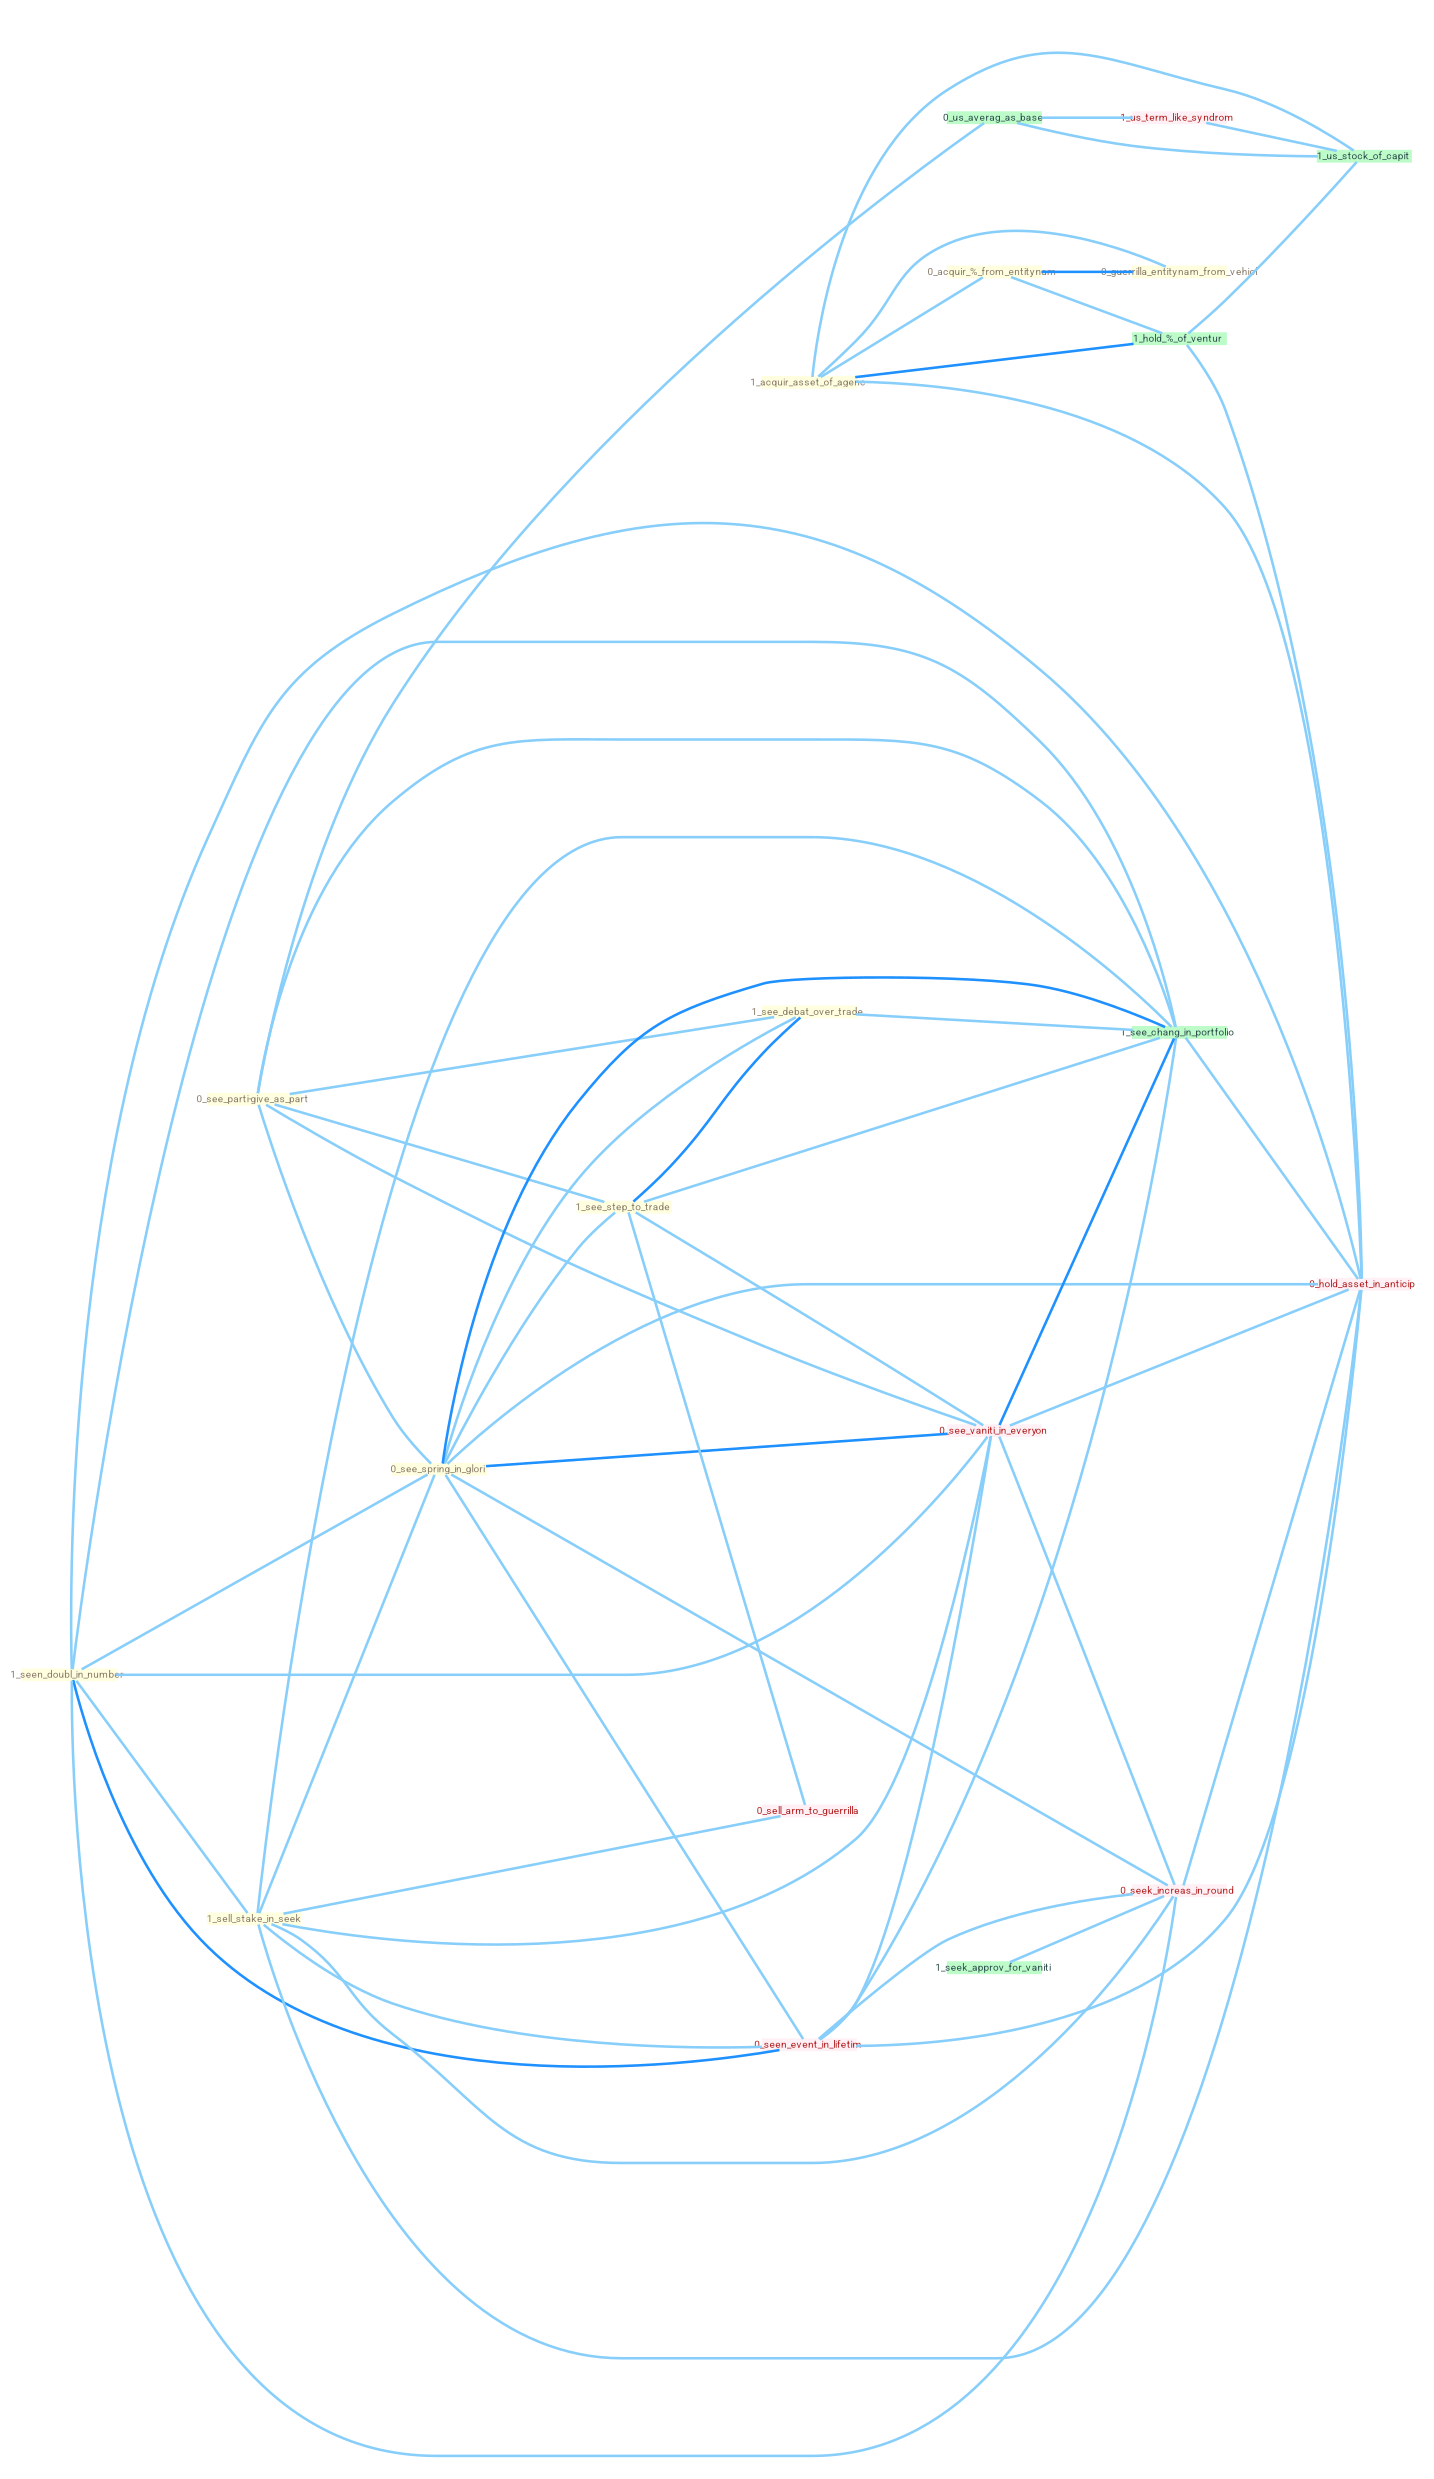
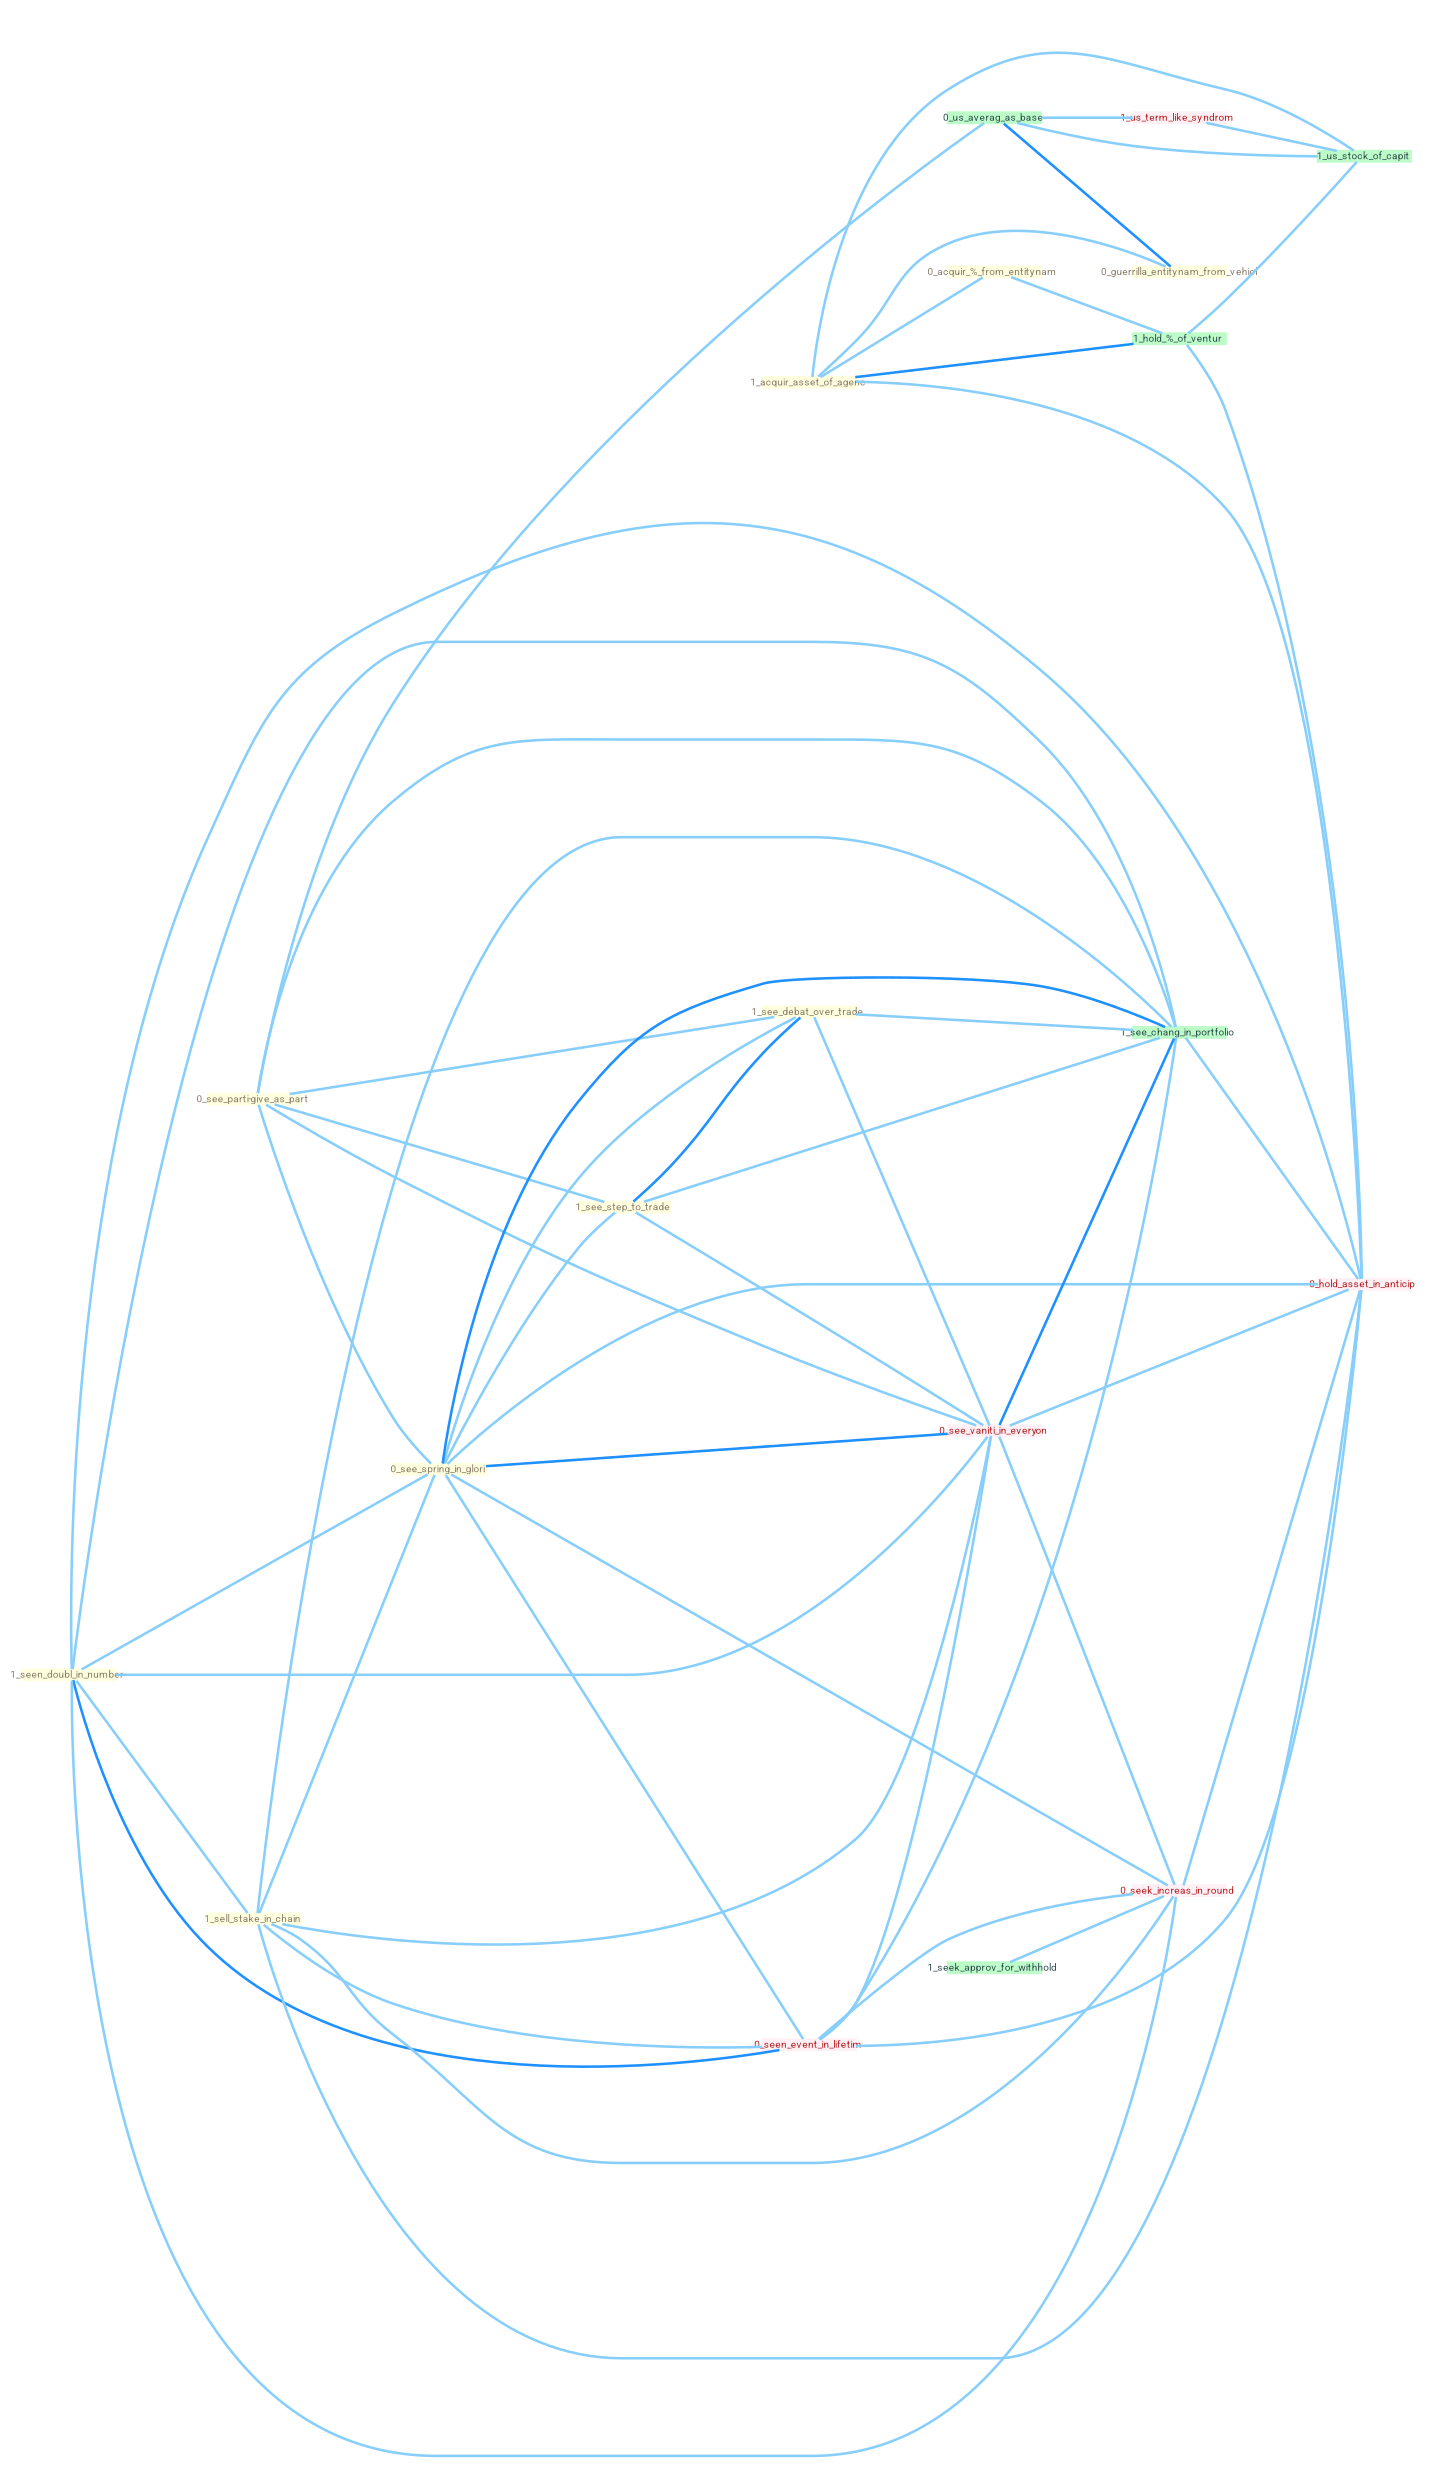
(1087, 272) -> (1087, 195)
none -> (902, 1221)
(809, 1811) -> none
(254, 1919) -> (254, 1919)
(994, 1968) -> (994, 1968)
